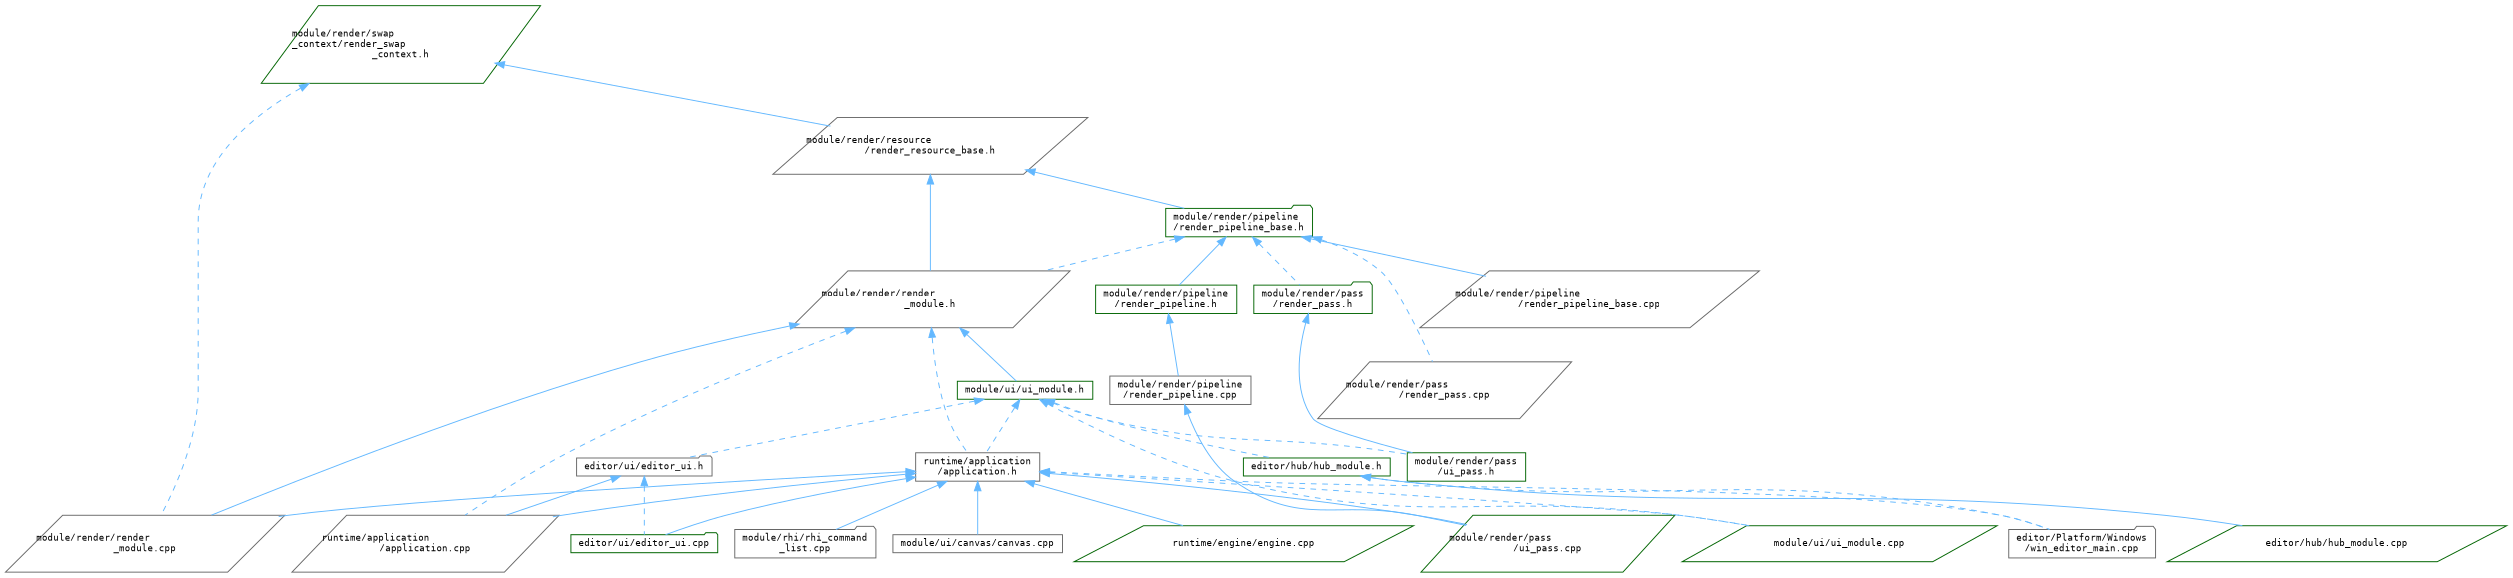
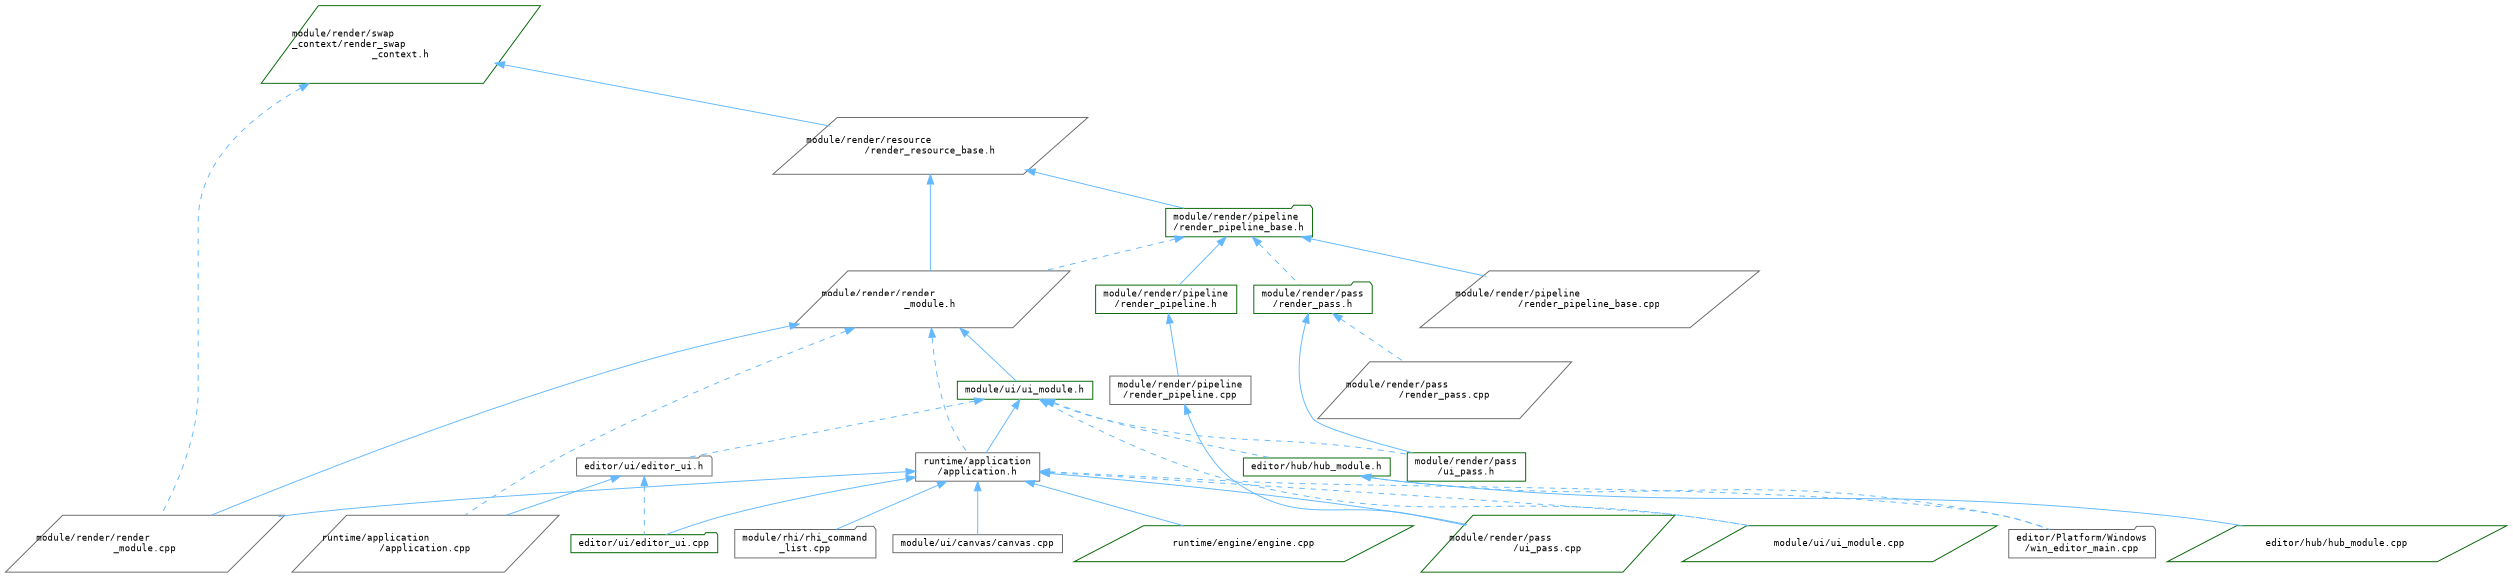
(1393, 286) -> (1372, 340)
(1000, 430) -> (1000, 430)
(729, 493) -> none
